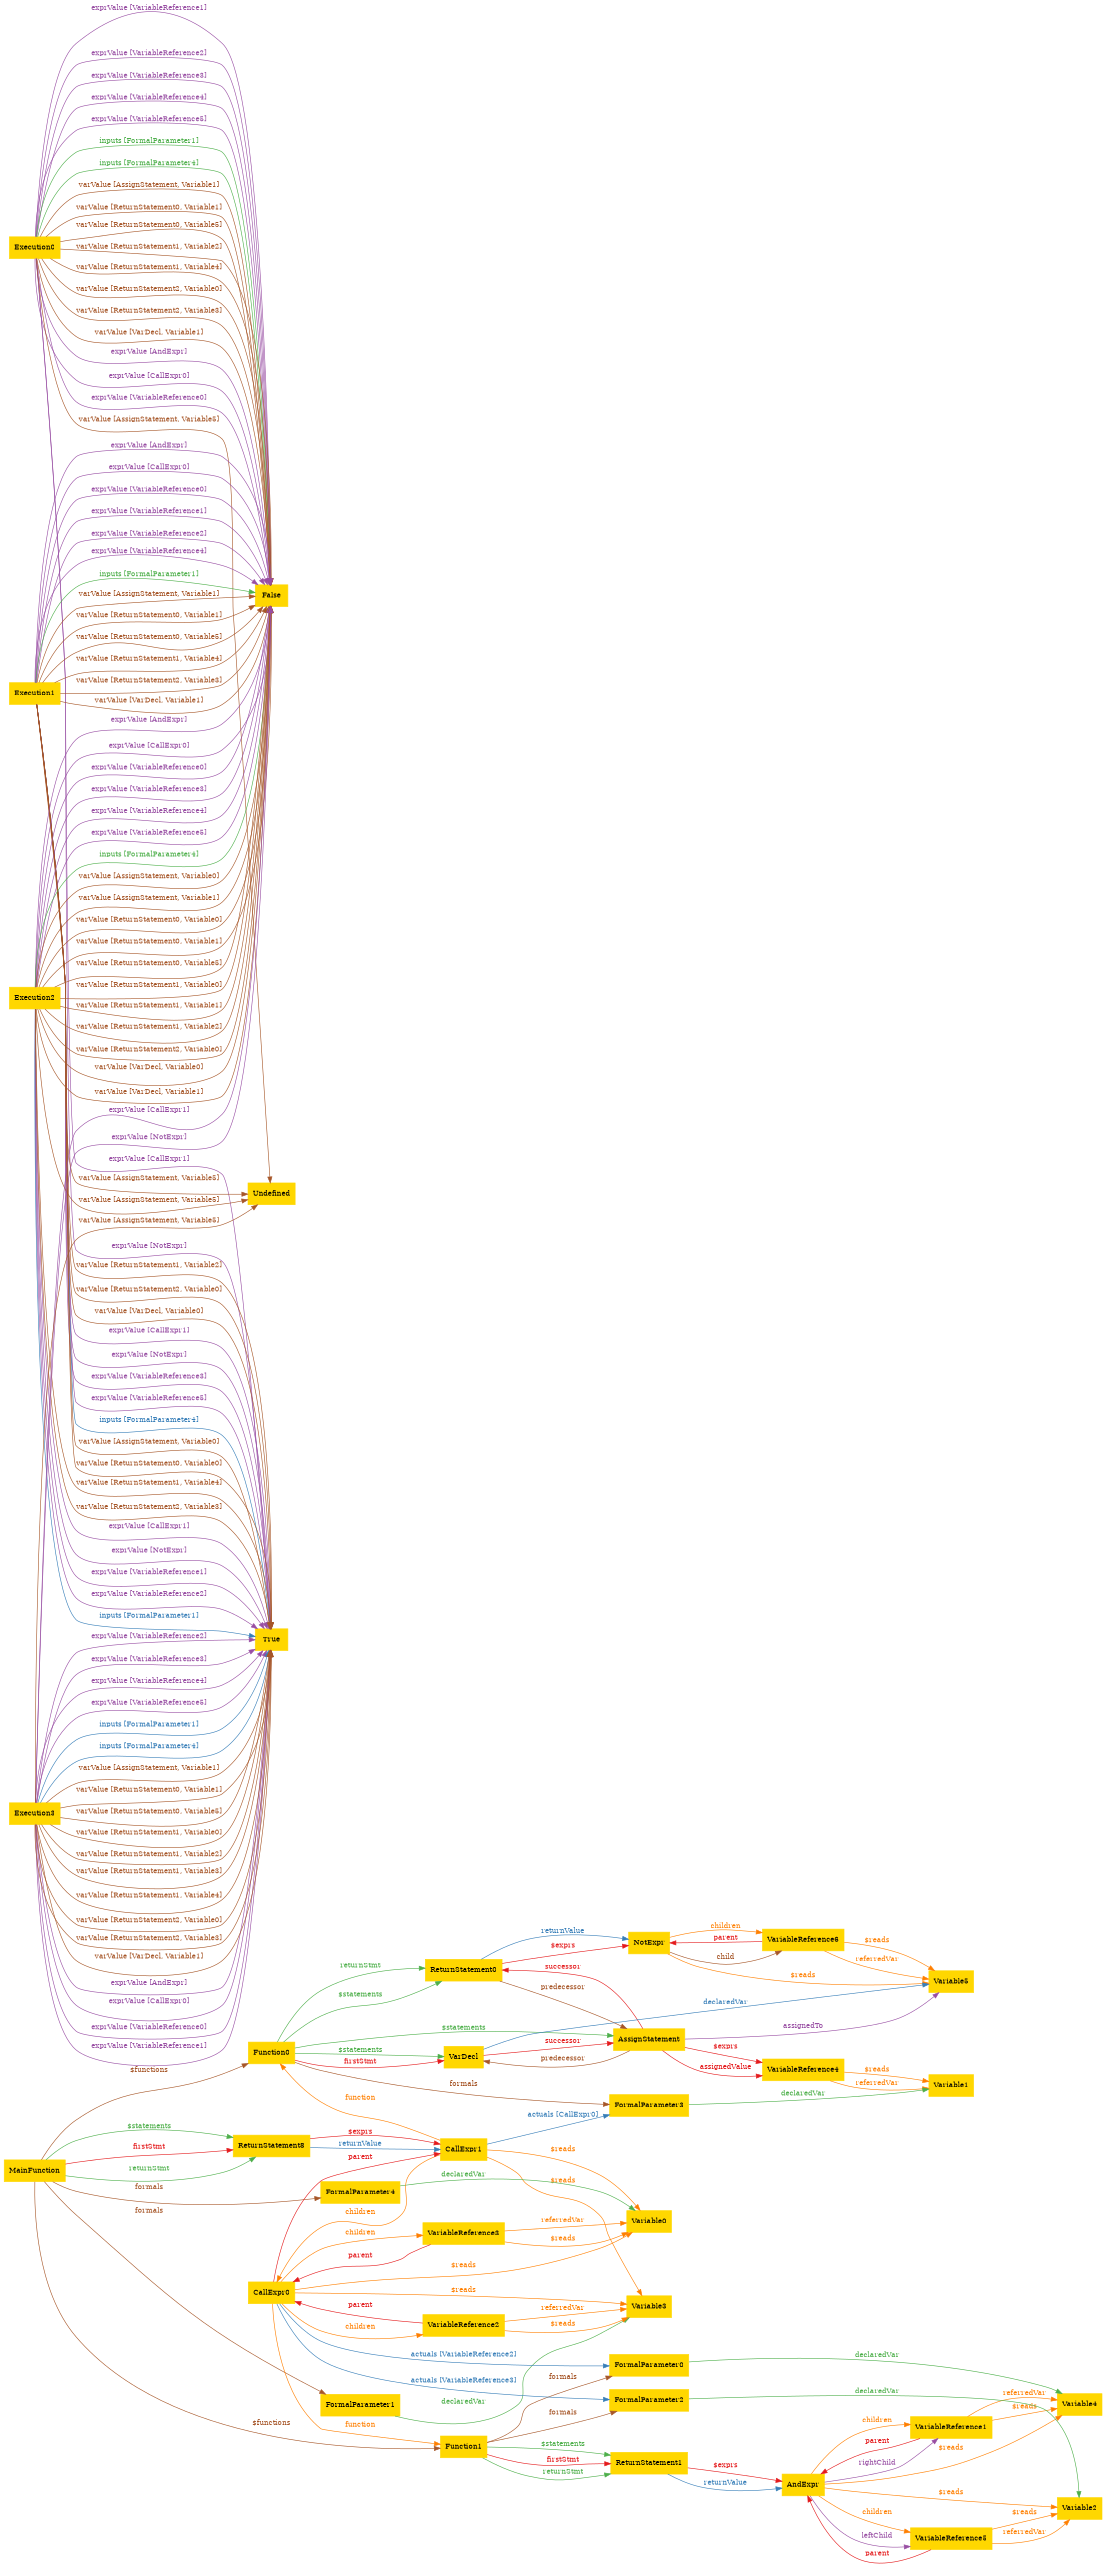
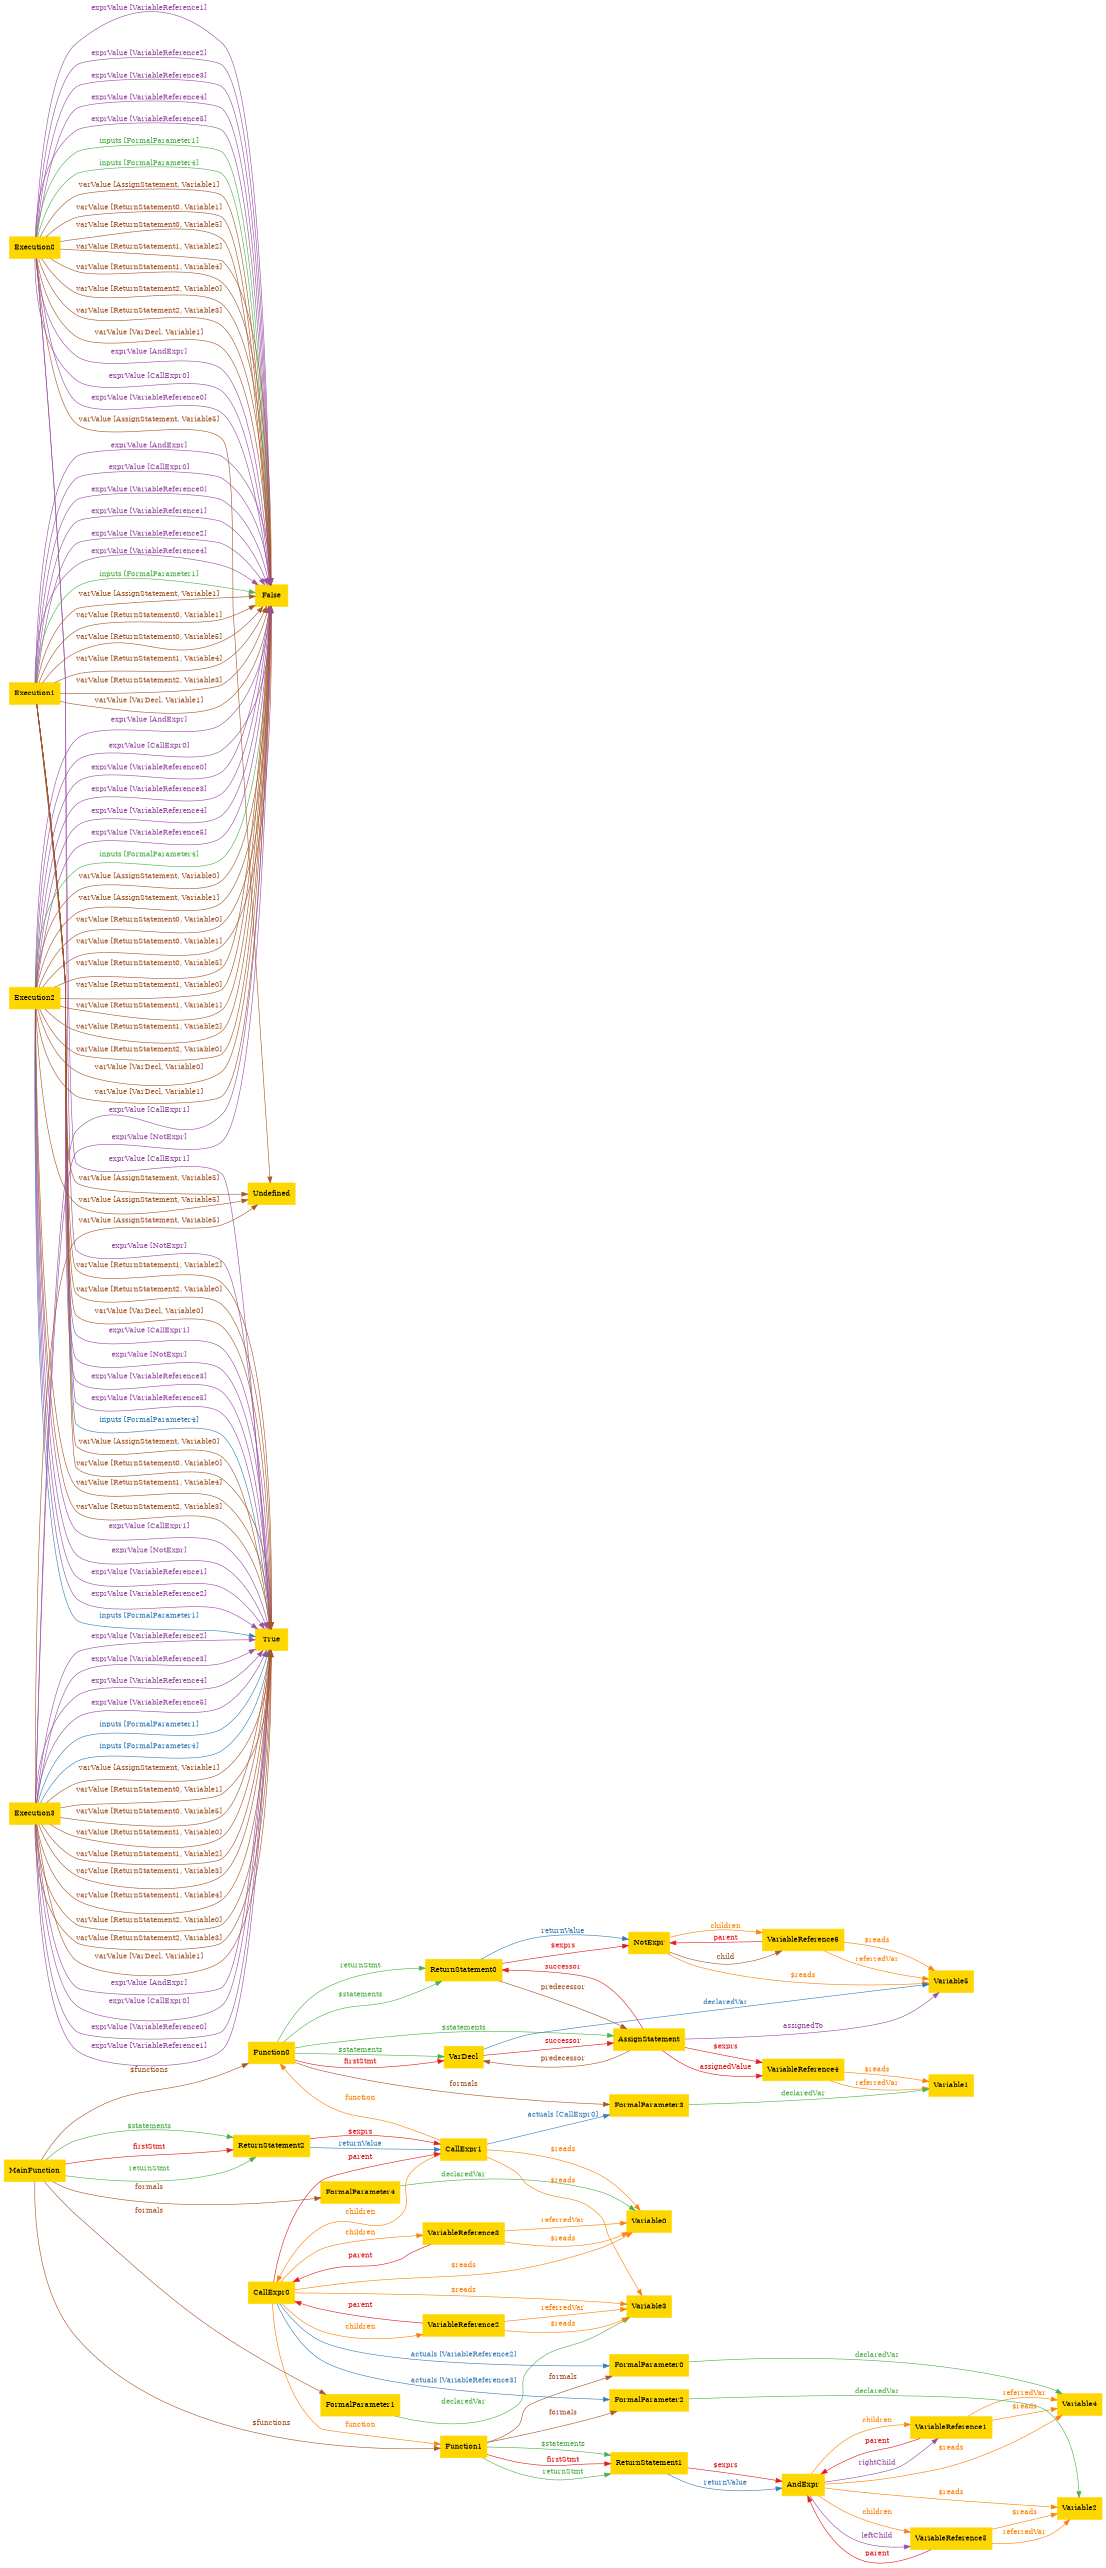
(272, 2146) -> (272, 2146)
